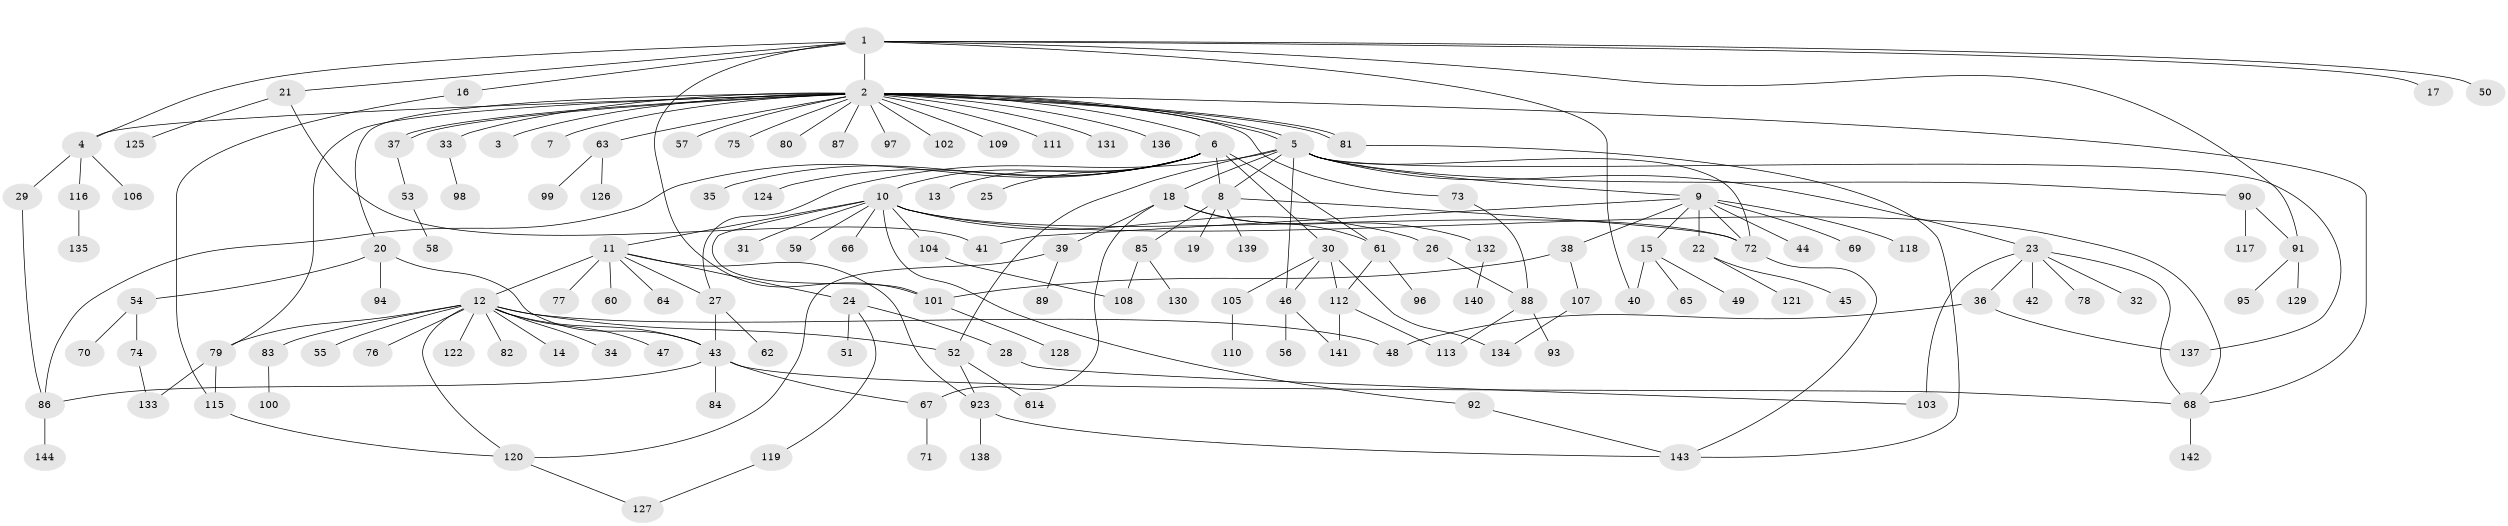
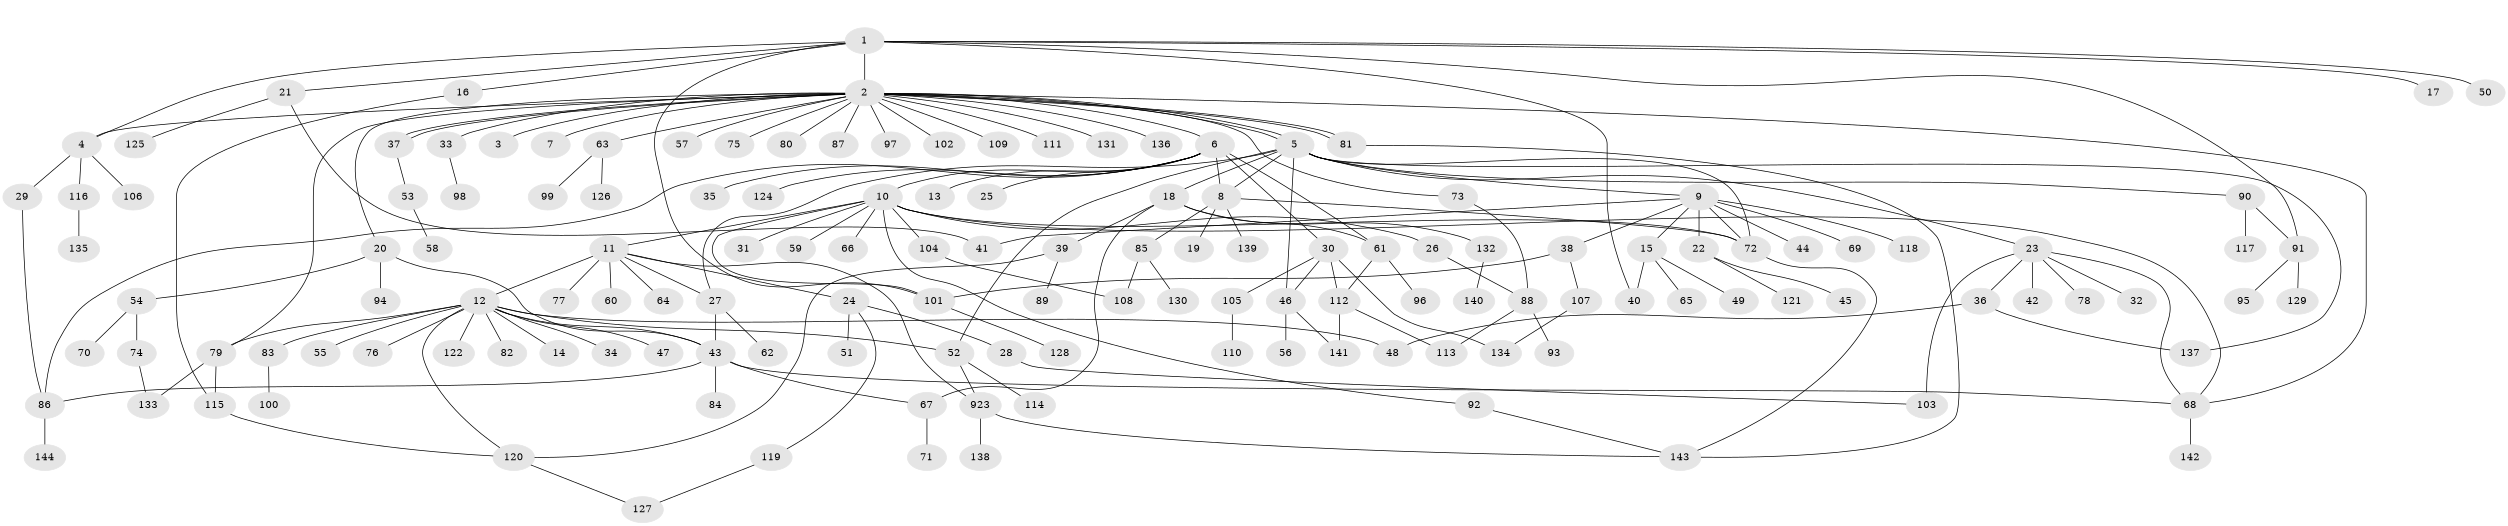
(1035, 405) -> (1035, 405)
